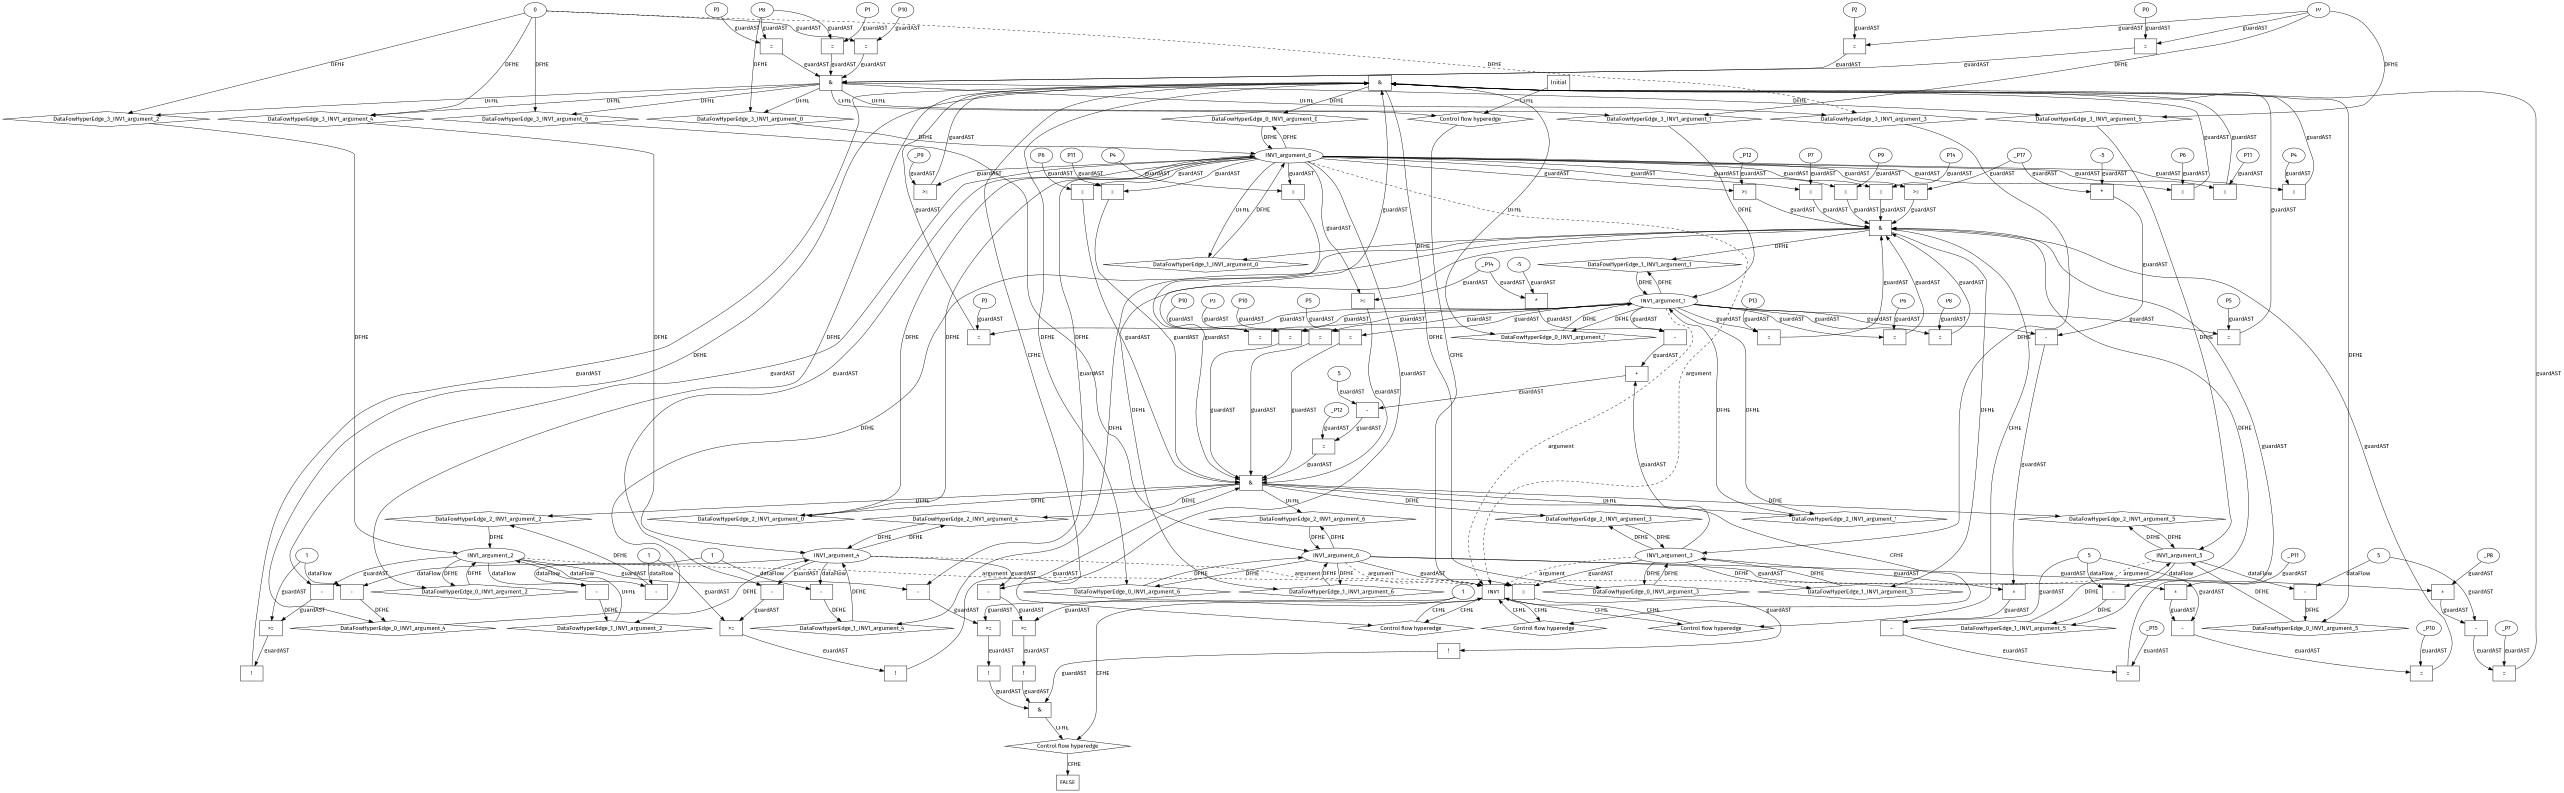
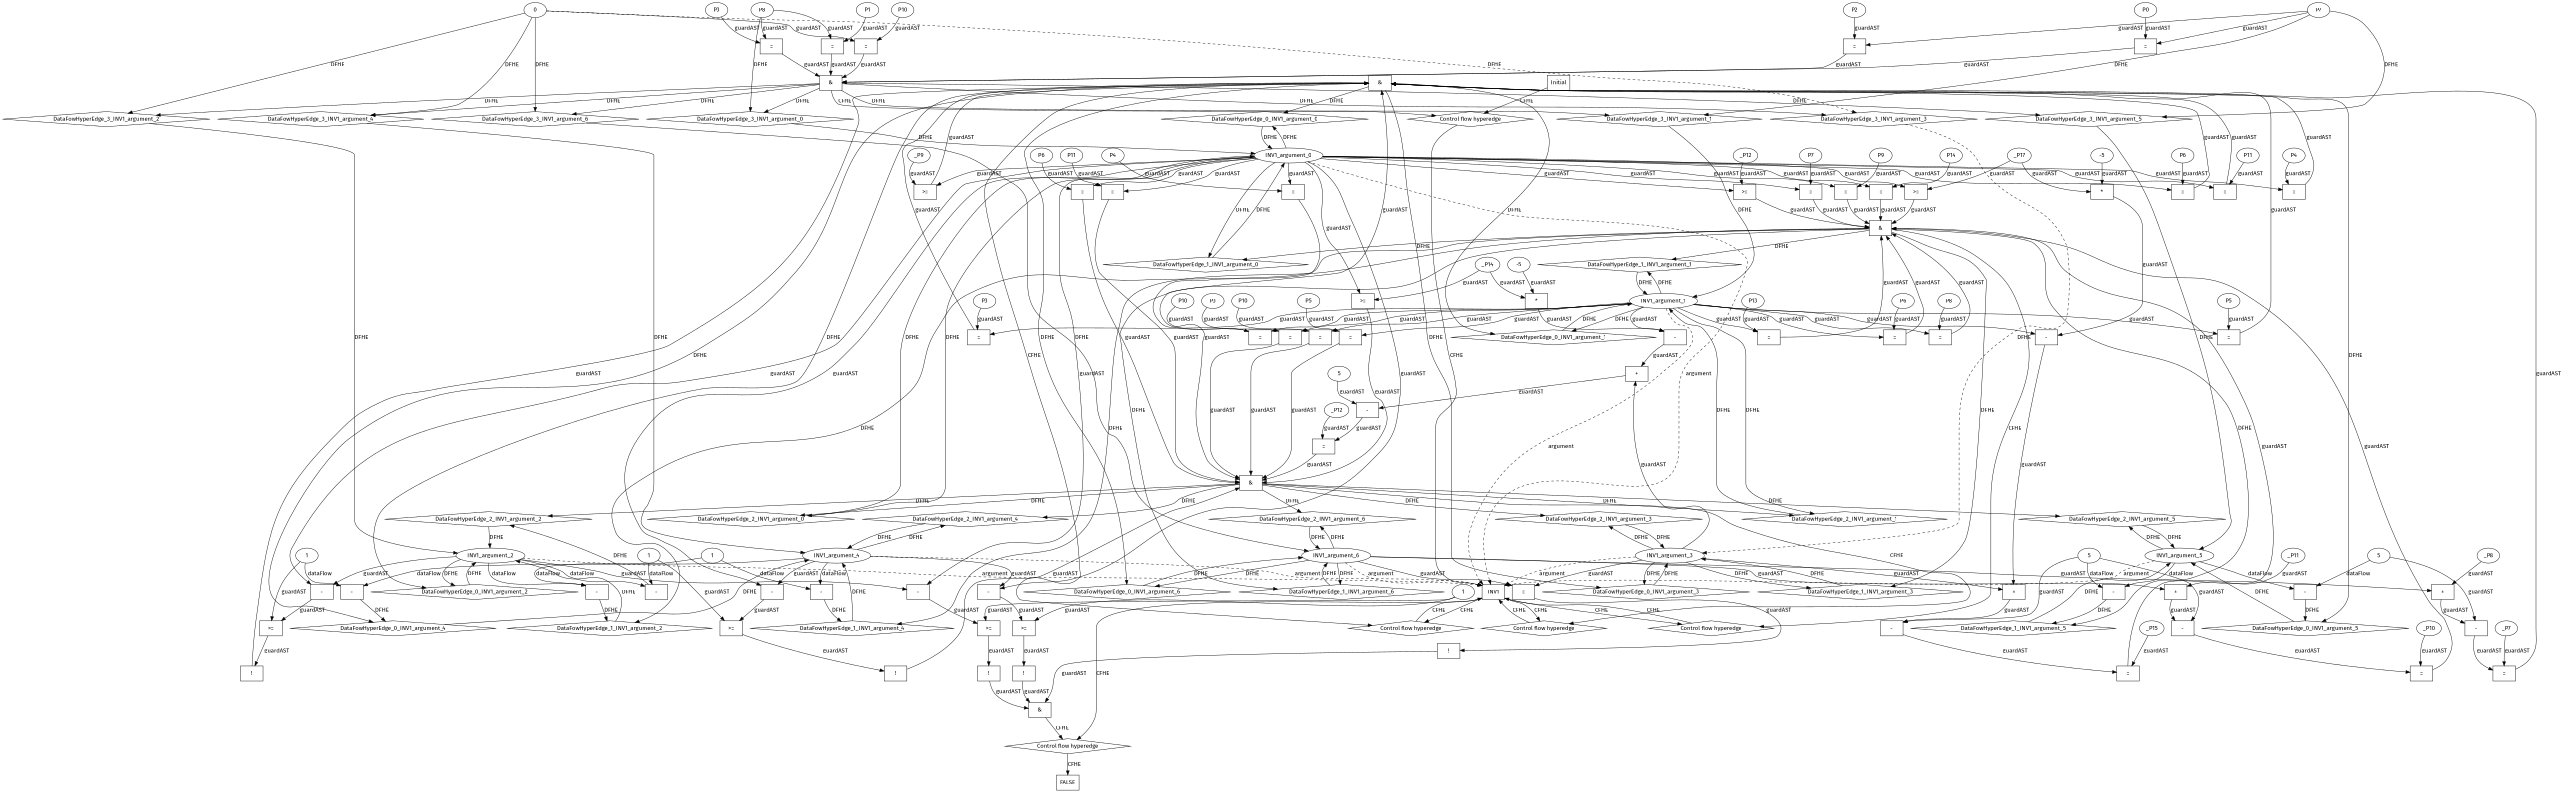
(1969, 376) -> (1969, 376)
